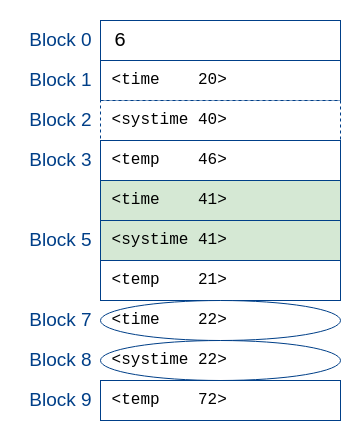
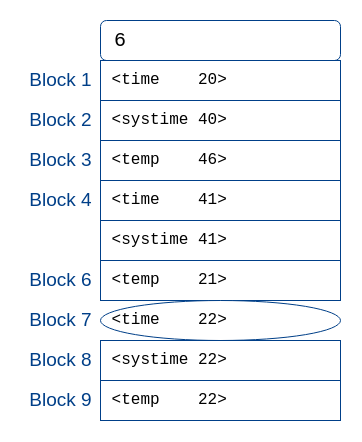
(61, 41) -> none
(221, 41) -> (221, 41)
(221, 121) -> (221, 121)
none -> (61, 201)
(221, 201) -> (221, 201)
(61, 241) -> none
(221, 241) -> (221, 241)
none -> (61, 281)
(221, 361) -> (221, 361)
(154, 401) -> (154, 401)
